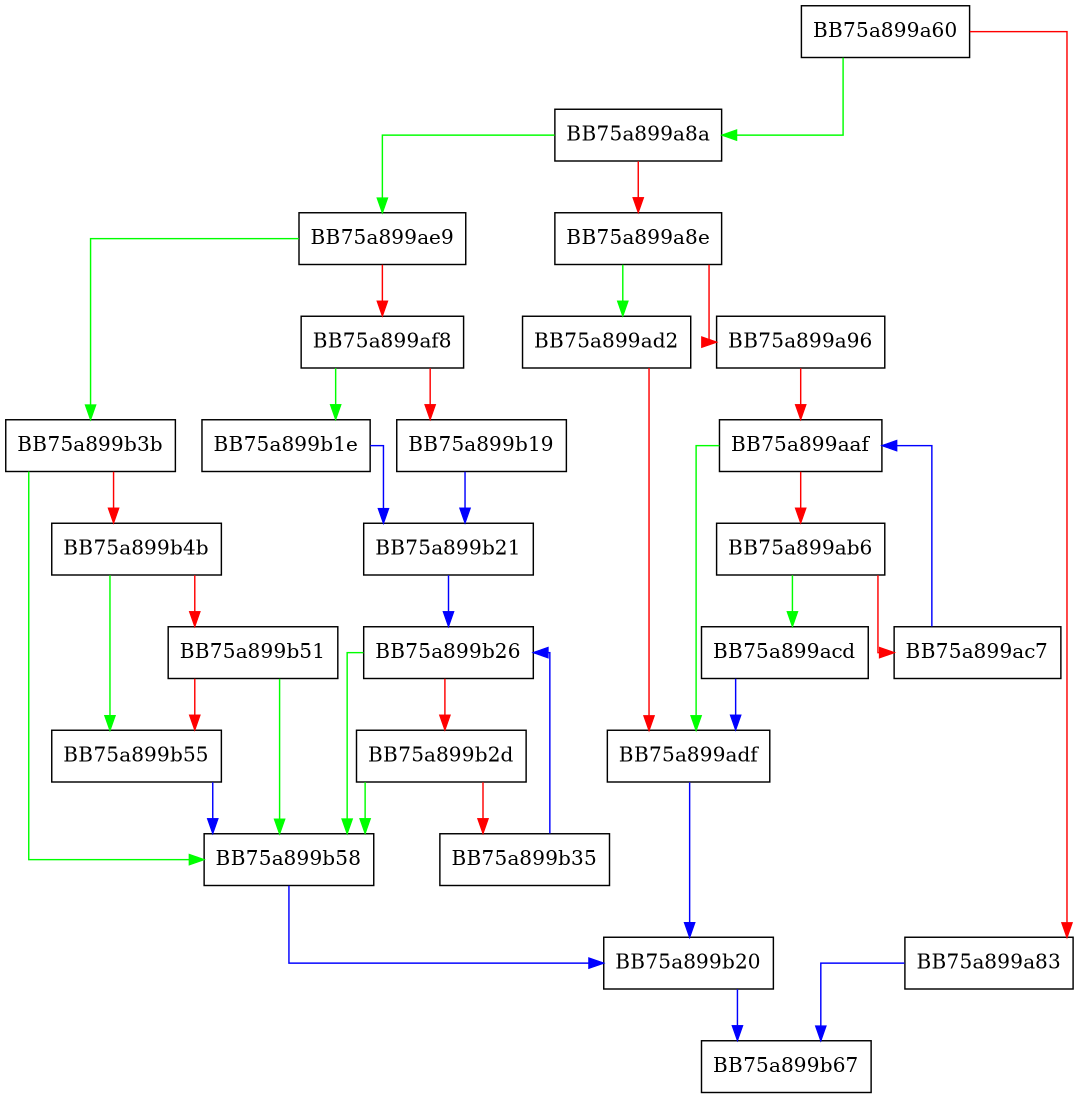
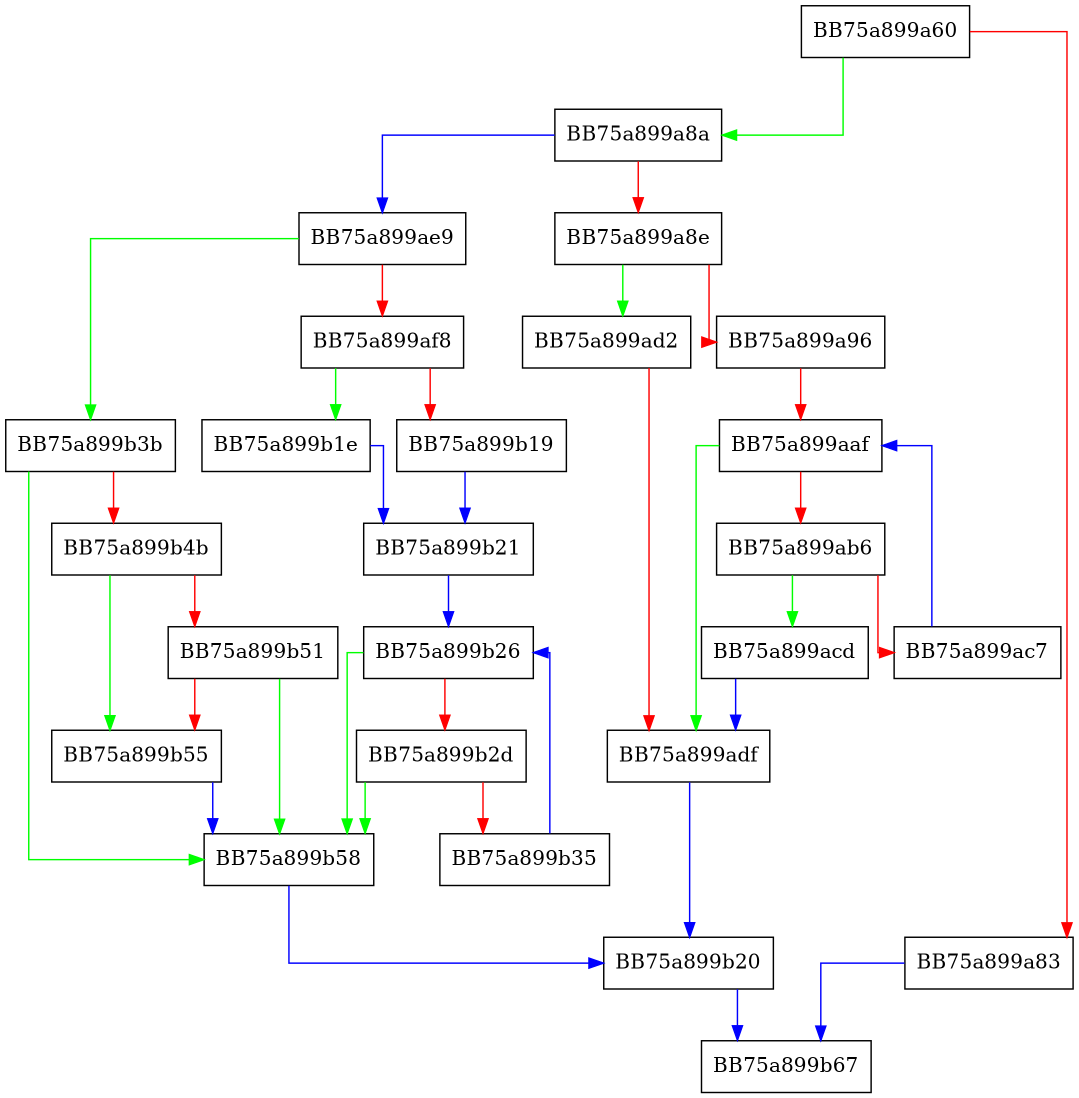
(437, 135) -> (437, 135)
